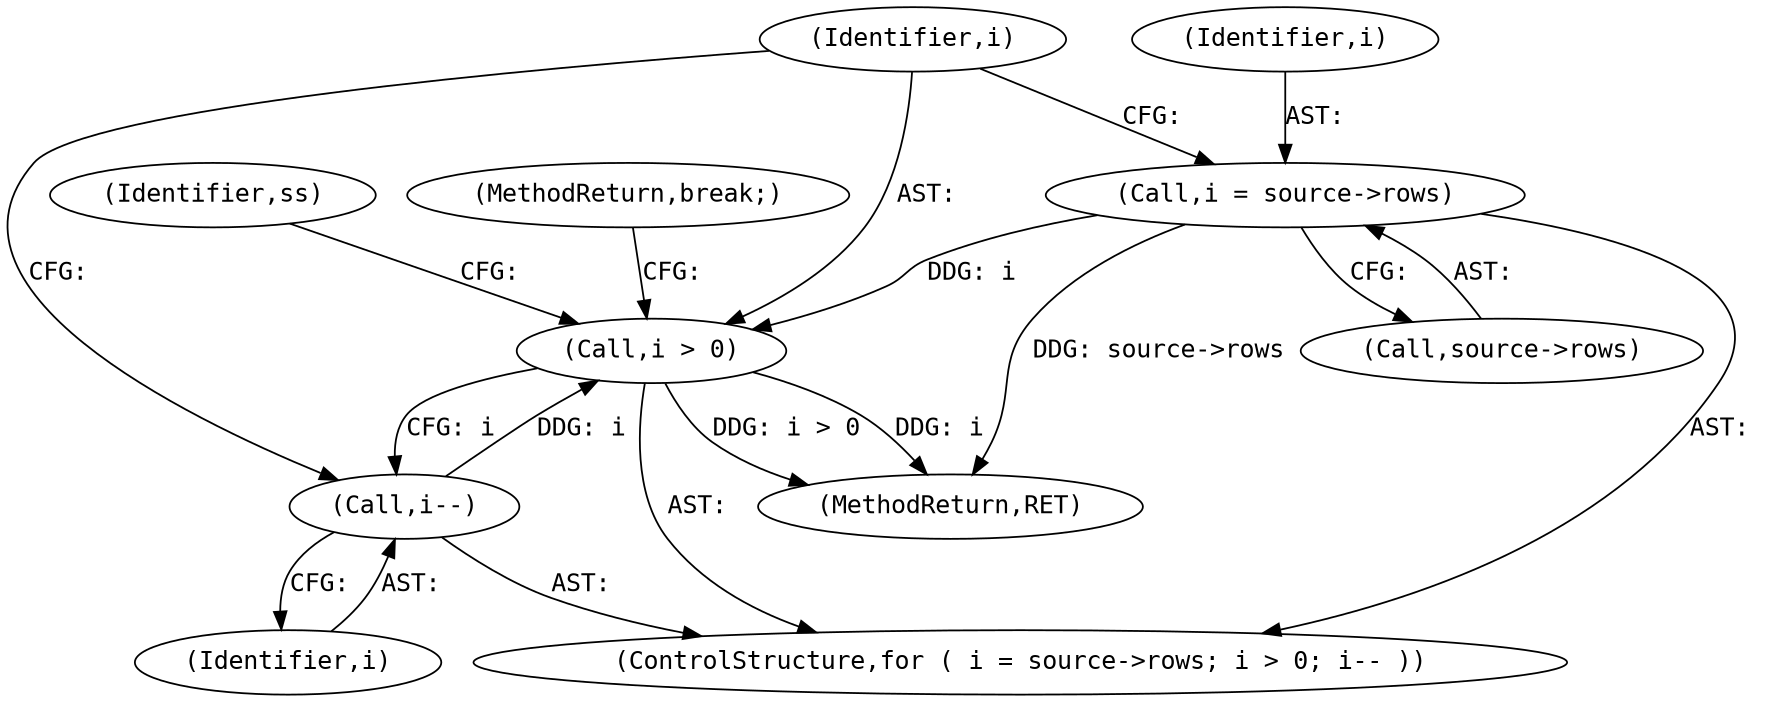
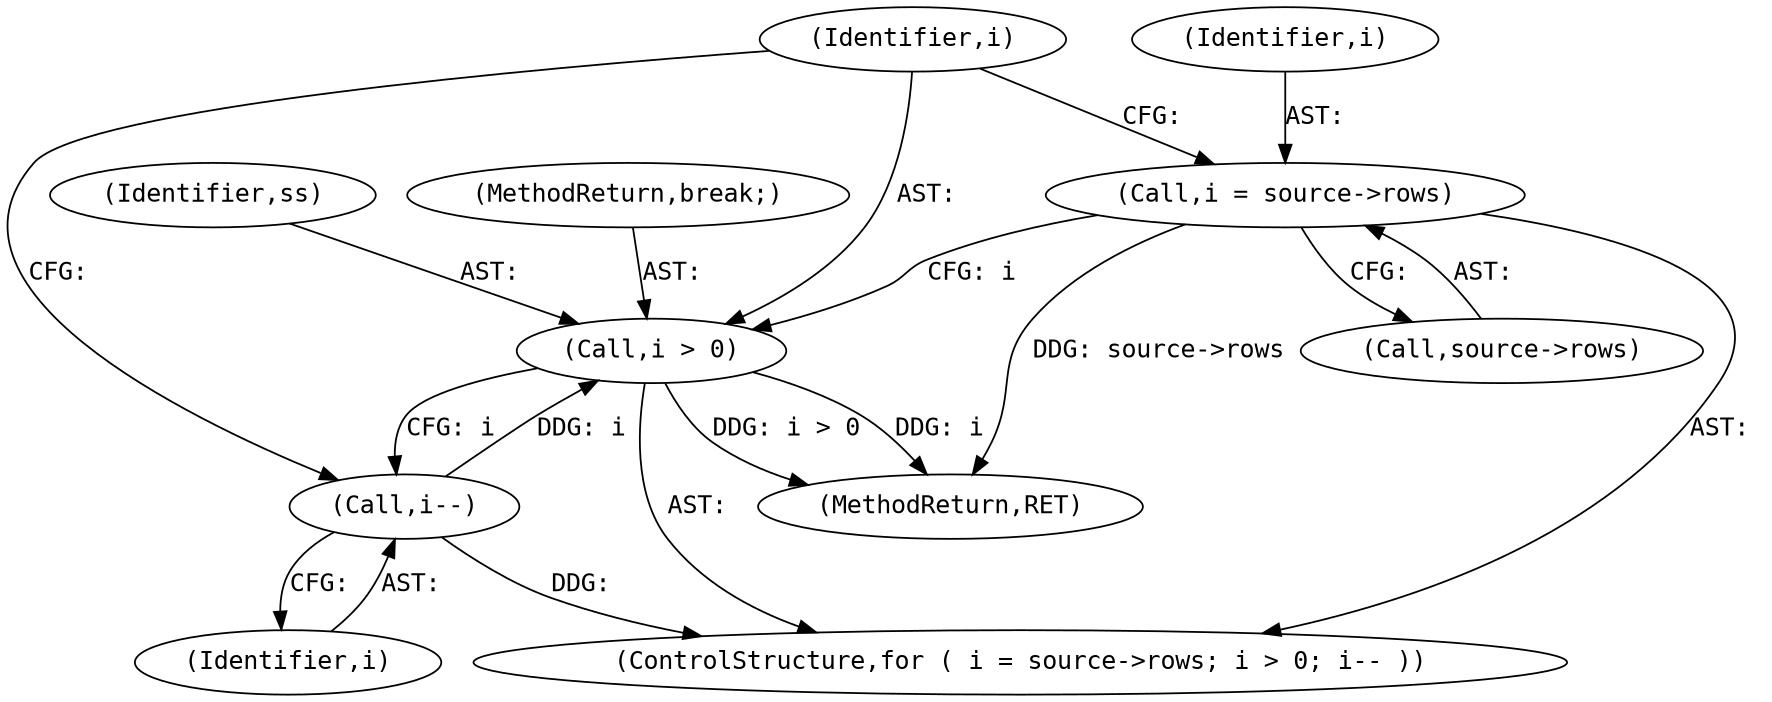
(498, 273) -> (498, 273)
(680, 273) -> (680, 273)
(972, 273) -> (972, 273)
(589, 585) -> (589, 585)
